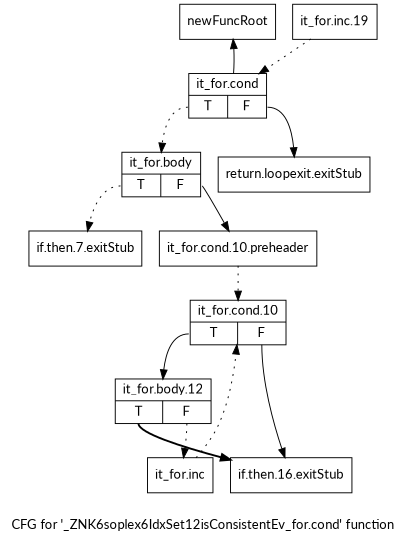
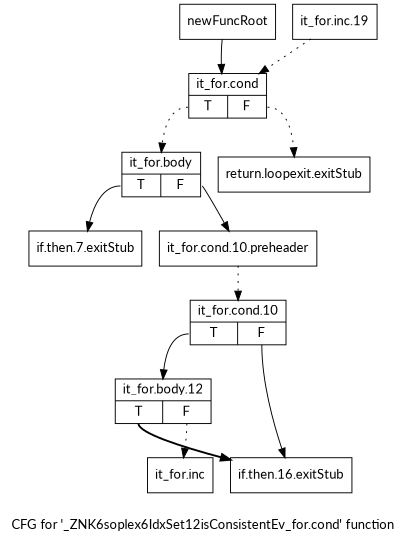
(234, 61) -> (221, 52)
(287, 122) -> (287, 122)
(99, 199) -> (99, 199)
(225, 409) -> none
